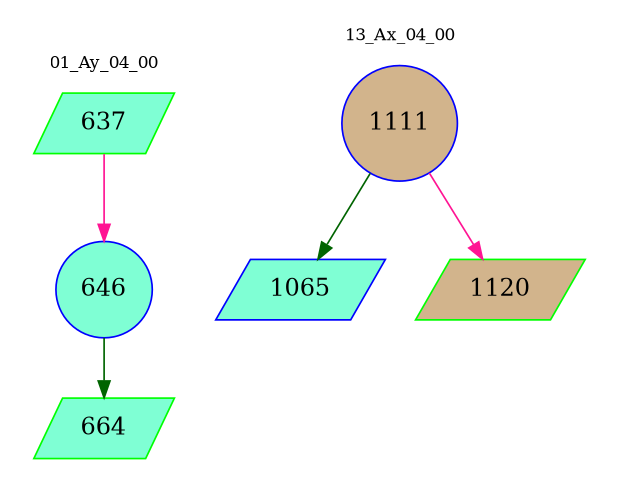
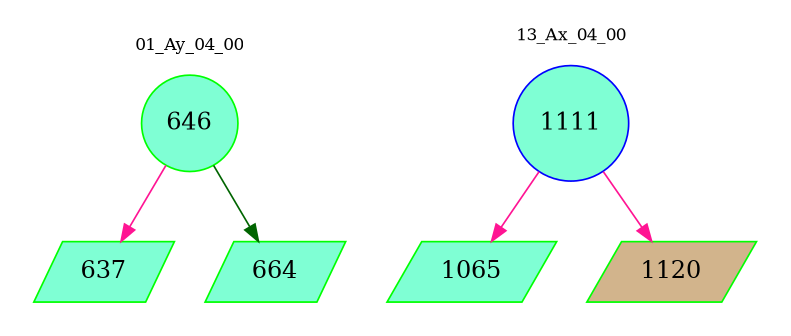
(400, 123) -> (571, 123)
(104, 189) -> (148, 196)
(349, 209) -> (520, 200)
(104, 290) -> (190, 123)
(301, 290) -> (472, 272)
